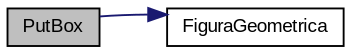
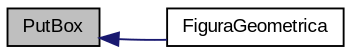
(124, 15) -> (143, 40)
